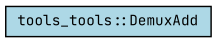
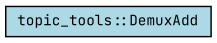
(108, 22) -> (108, 22)
